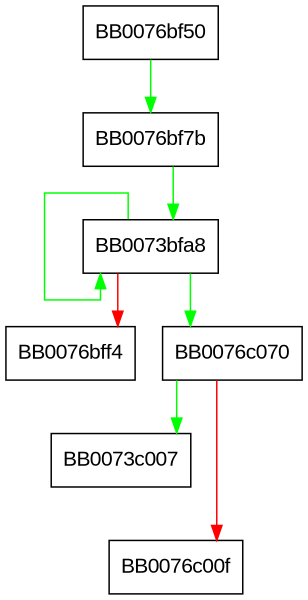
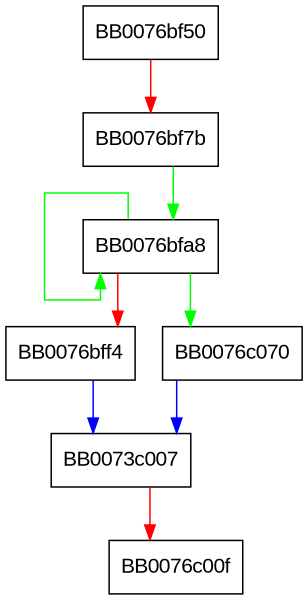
(151, 79) -> (151, 79)
(151, 246) -> (151, 246)
none -> (93, 399)
(177, 399) -> (177, 399)
(217, 453) -> (150, 506)
